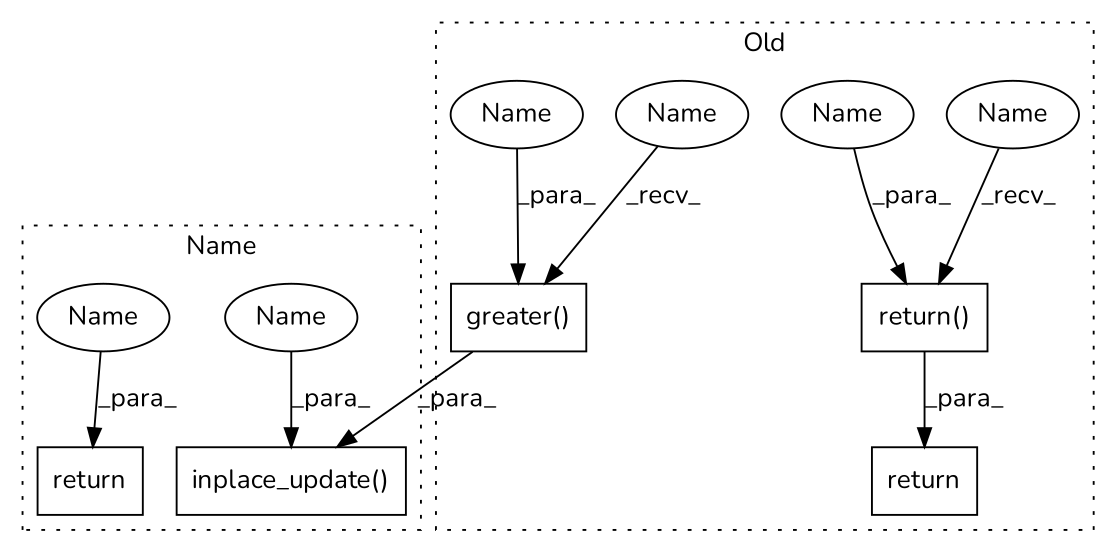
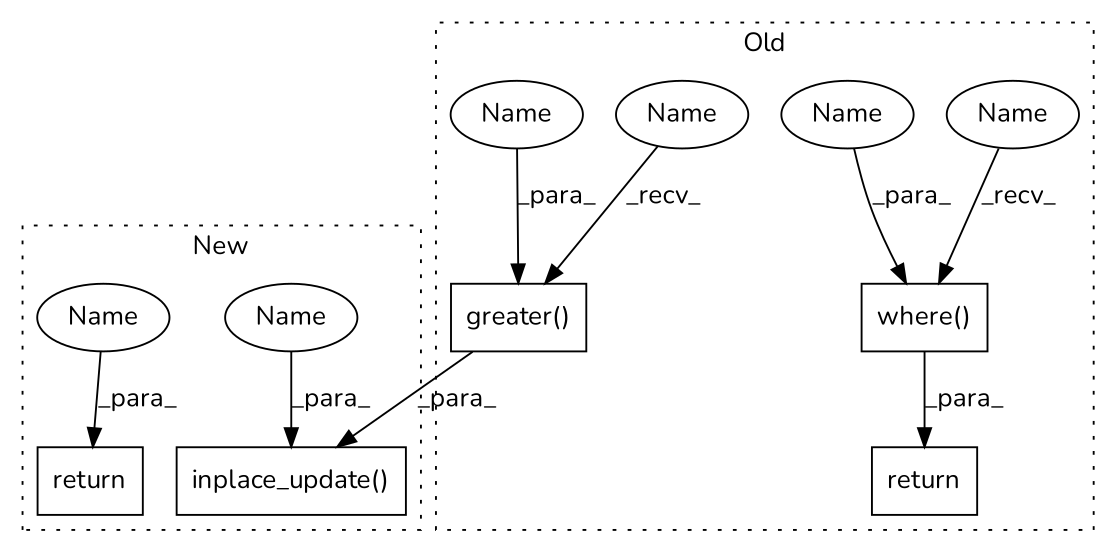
(222, 247) -> (222, 247)
(925, 318) -> (925, 318)
